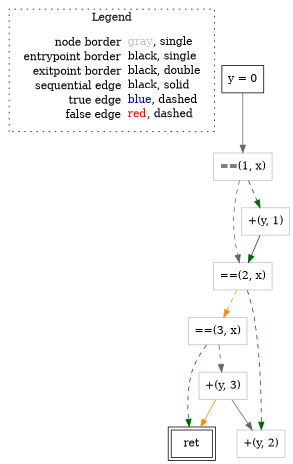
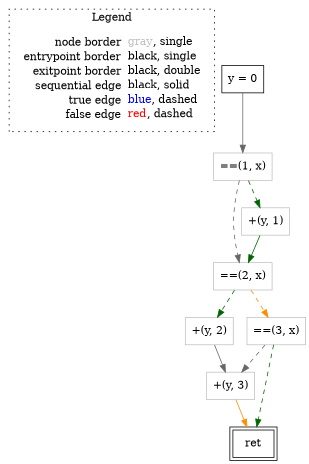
(240, 412) -> (219, 355)
